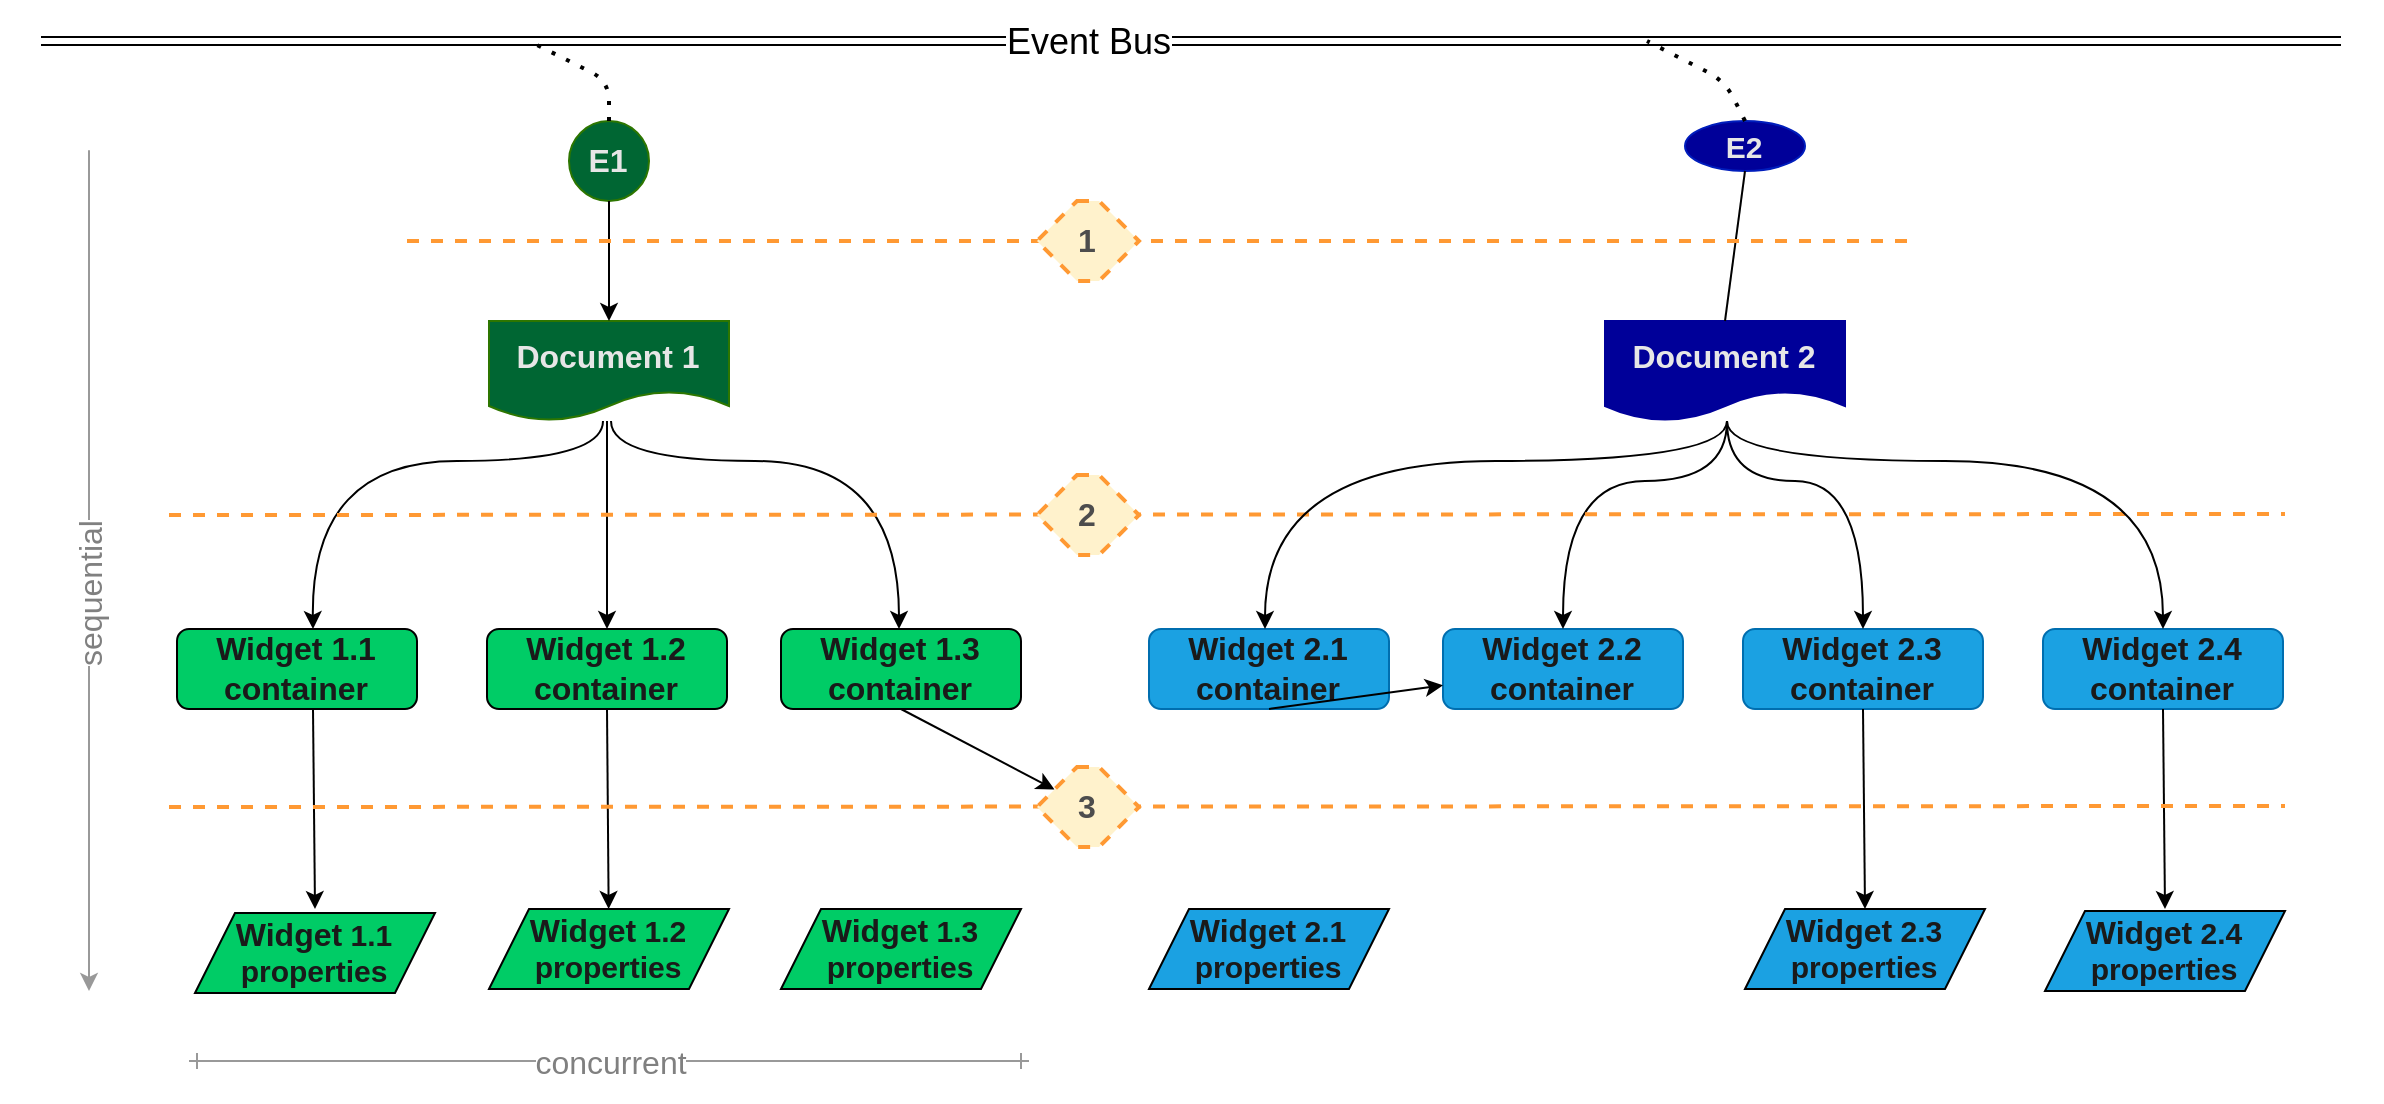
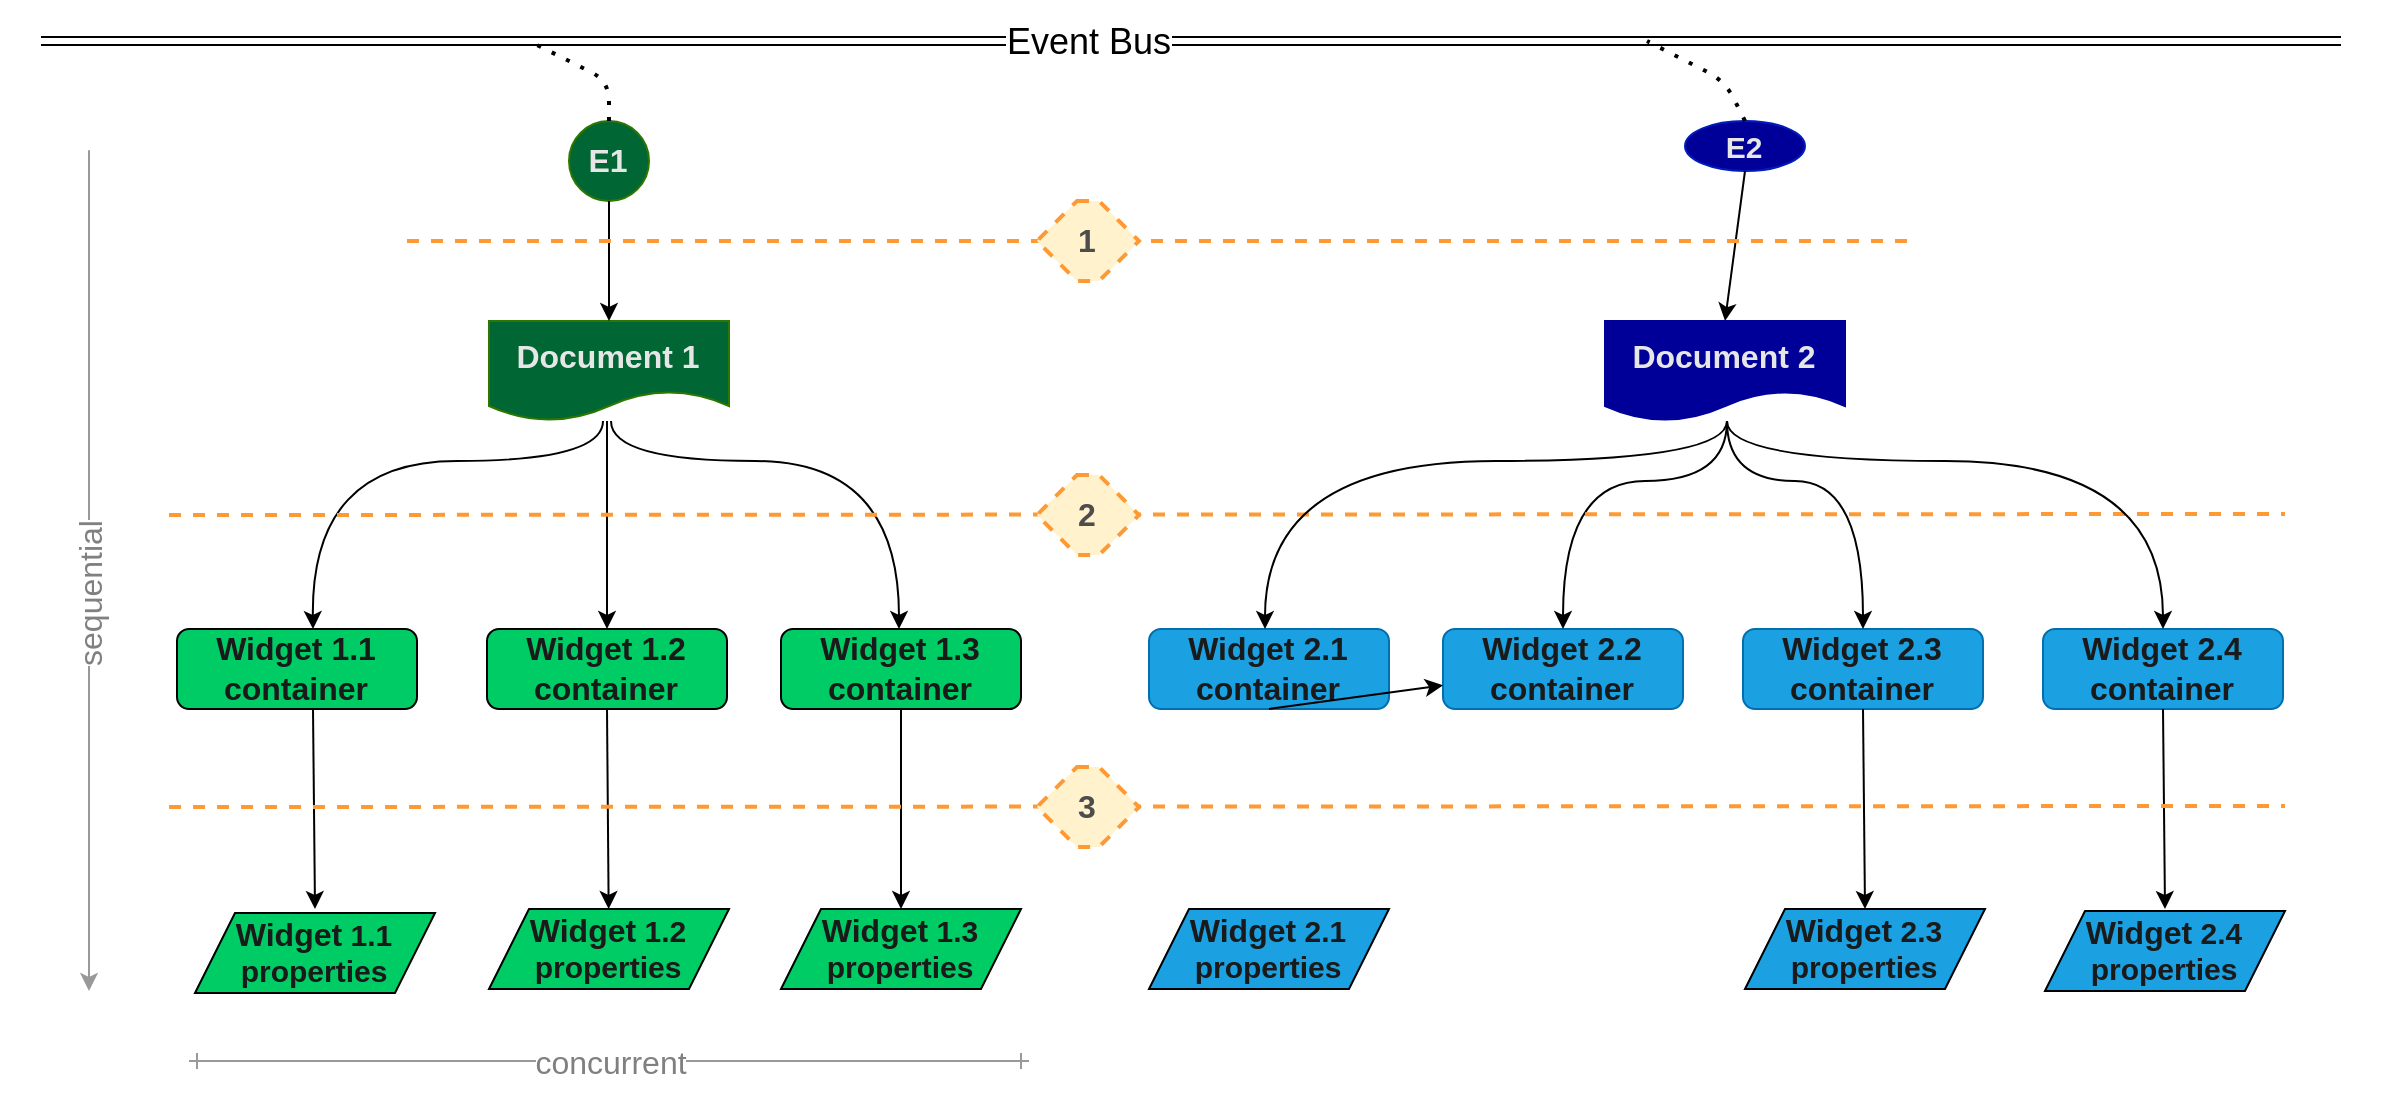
(1726, 311) -> (1727, 306)
(972, 746) -> (901, 802)
